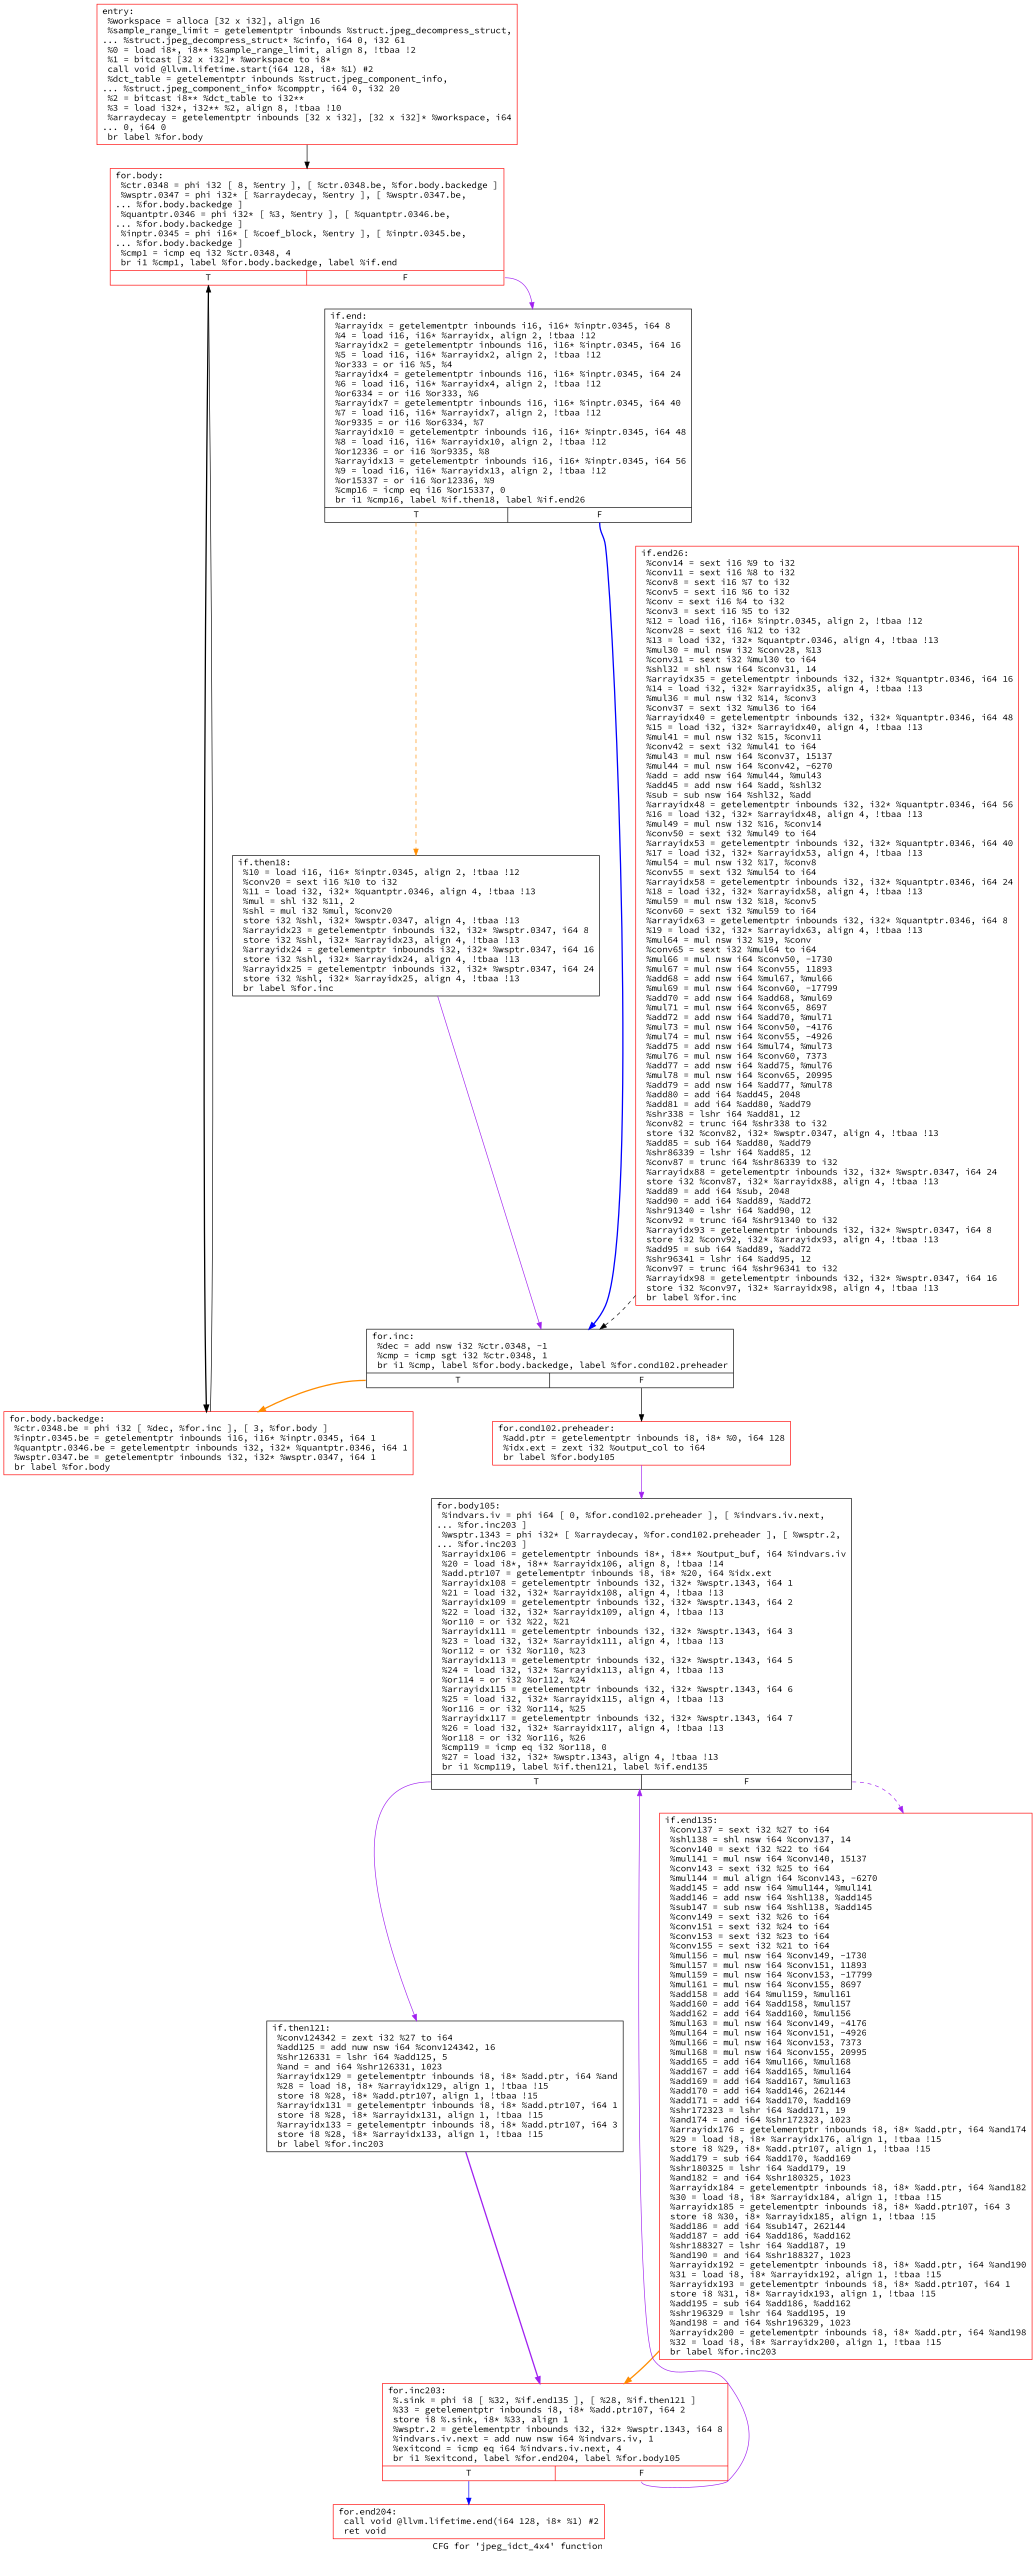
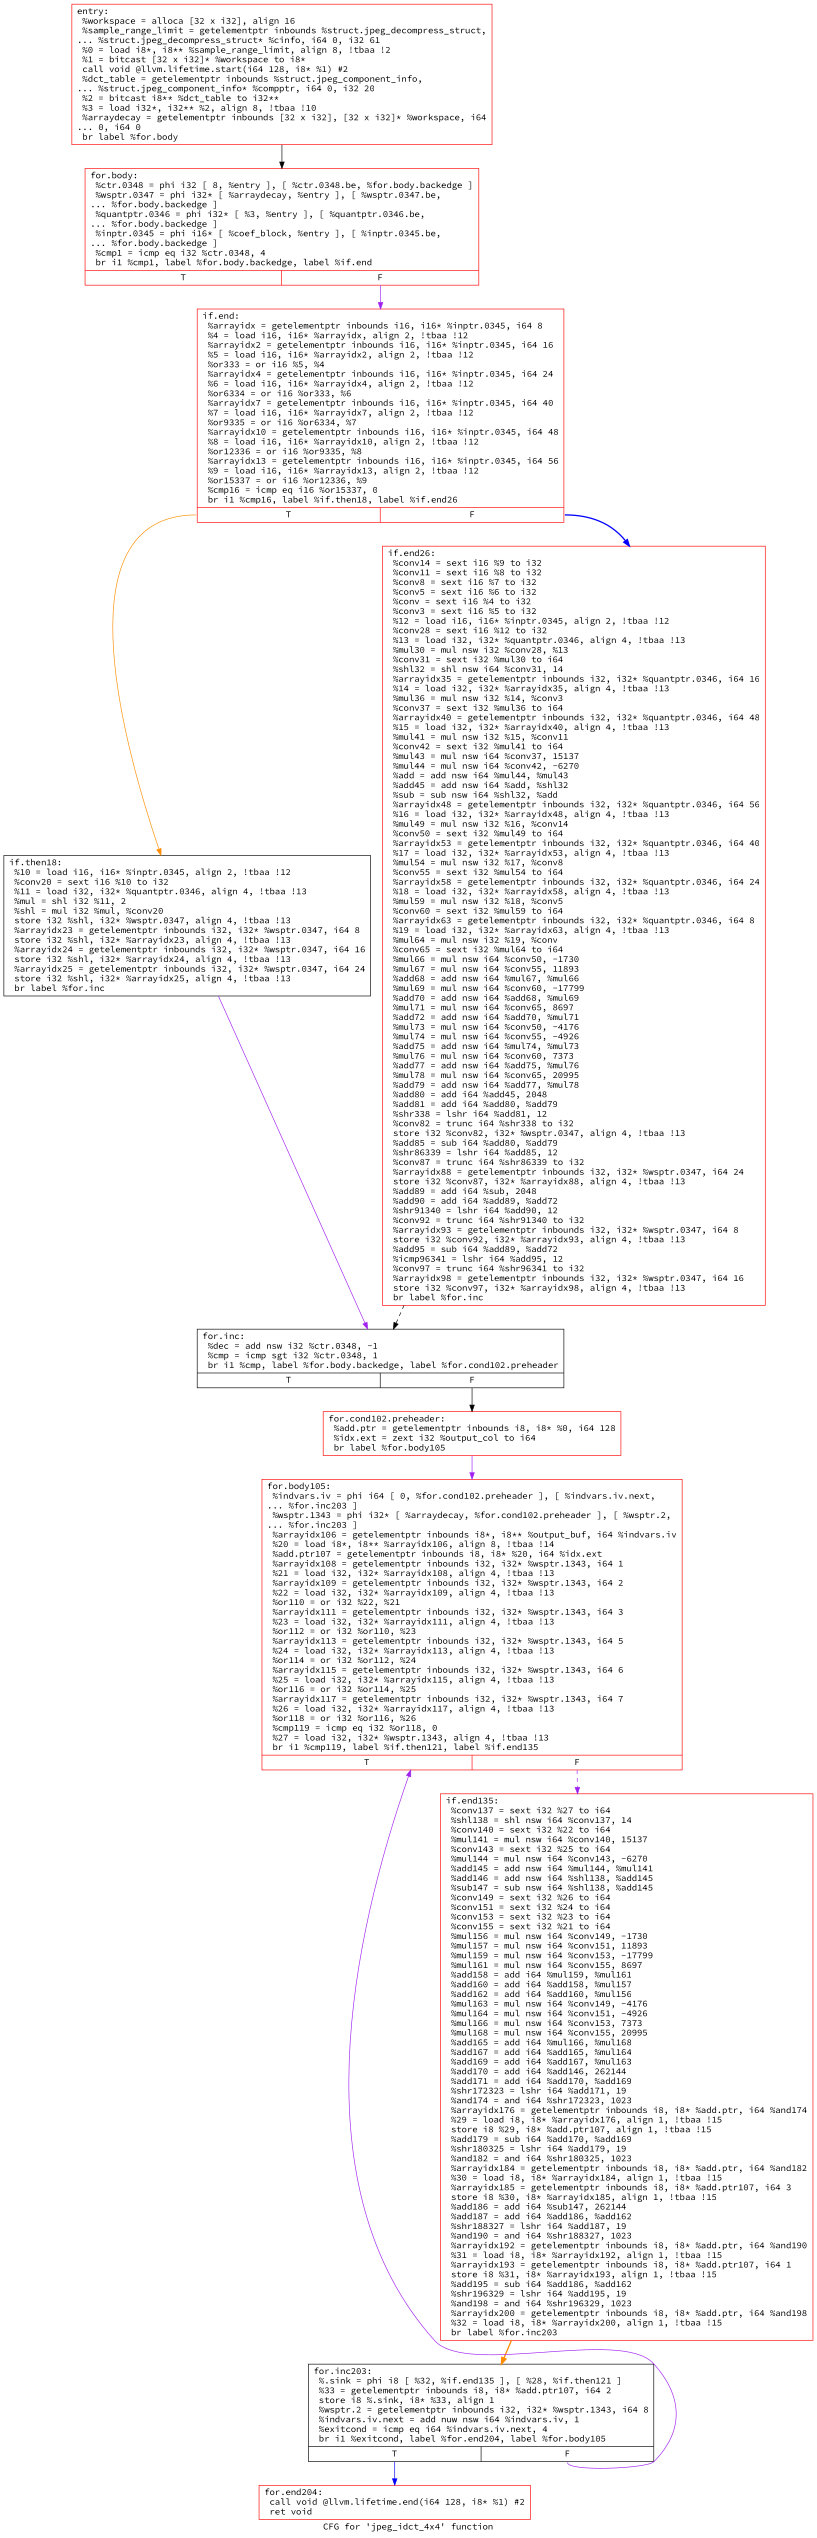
(508, 416) -> (381, 416)
(416, 686) -> (115, 662)
(622, 925) -> (598, 521)
(726, 1259) -> (476, 1259)
(208, 1443) -> none
(642, 1644) -> (472, 1625)
(771, 1878) -> (547, 1859)
(445, 2086) -> none
(555, 2432) -> (481, 2413)
